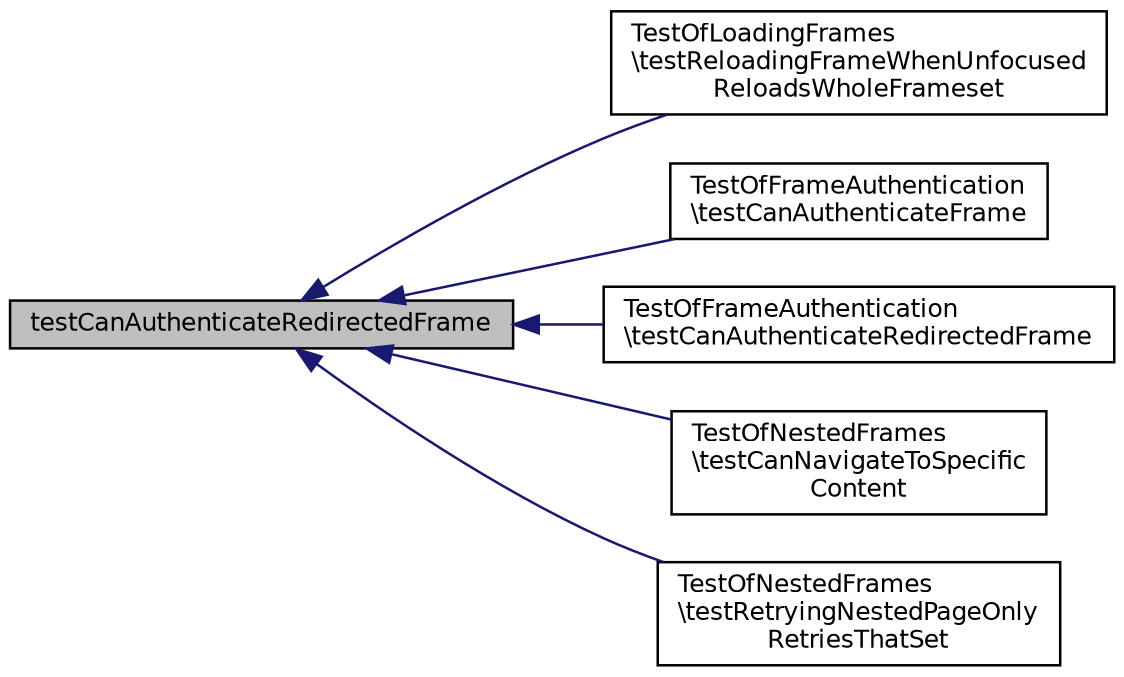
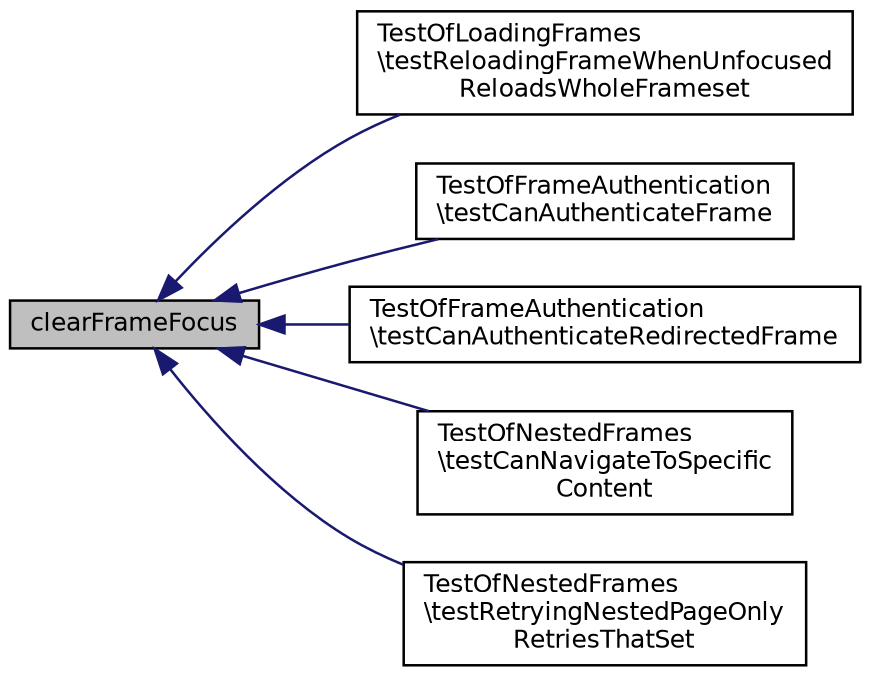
(262, 324) -> (135, 324)
